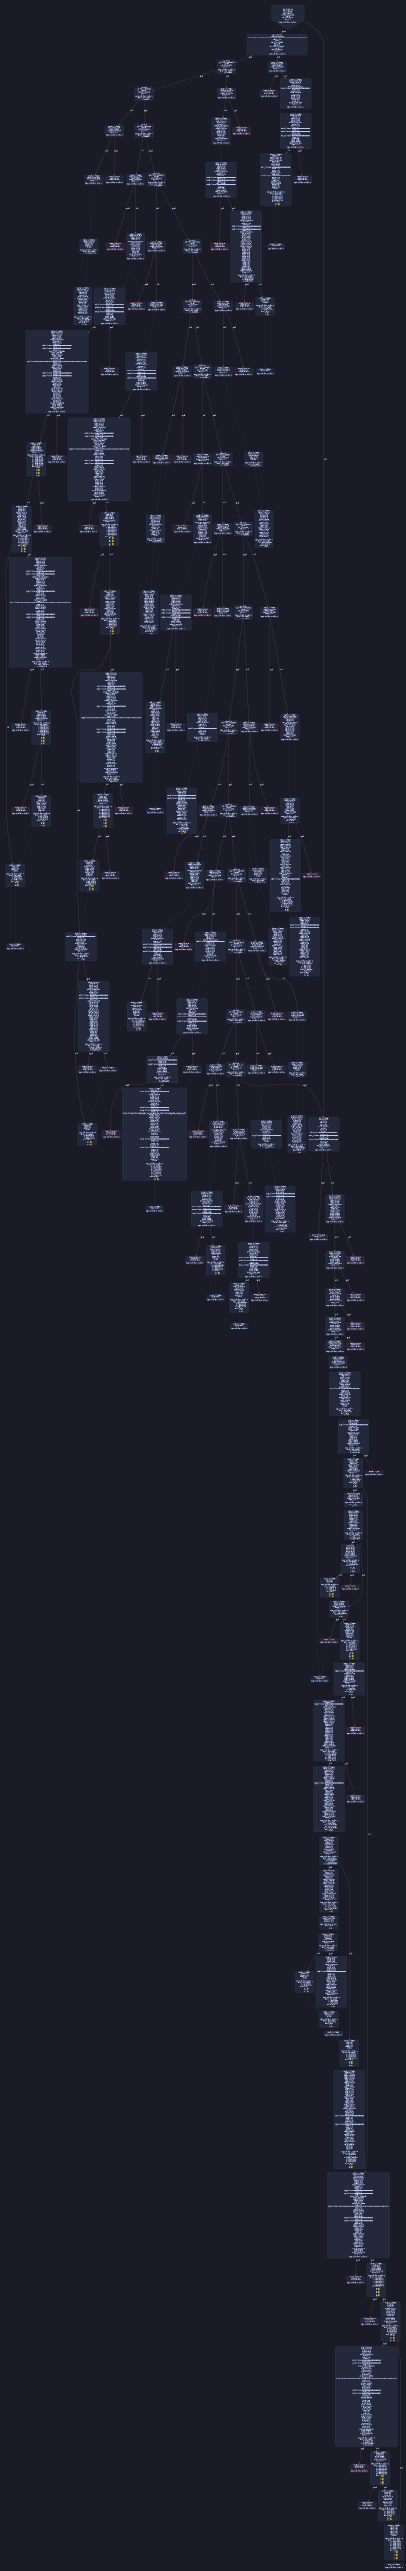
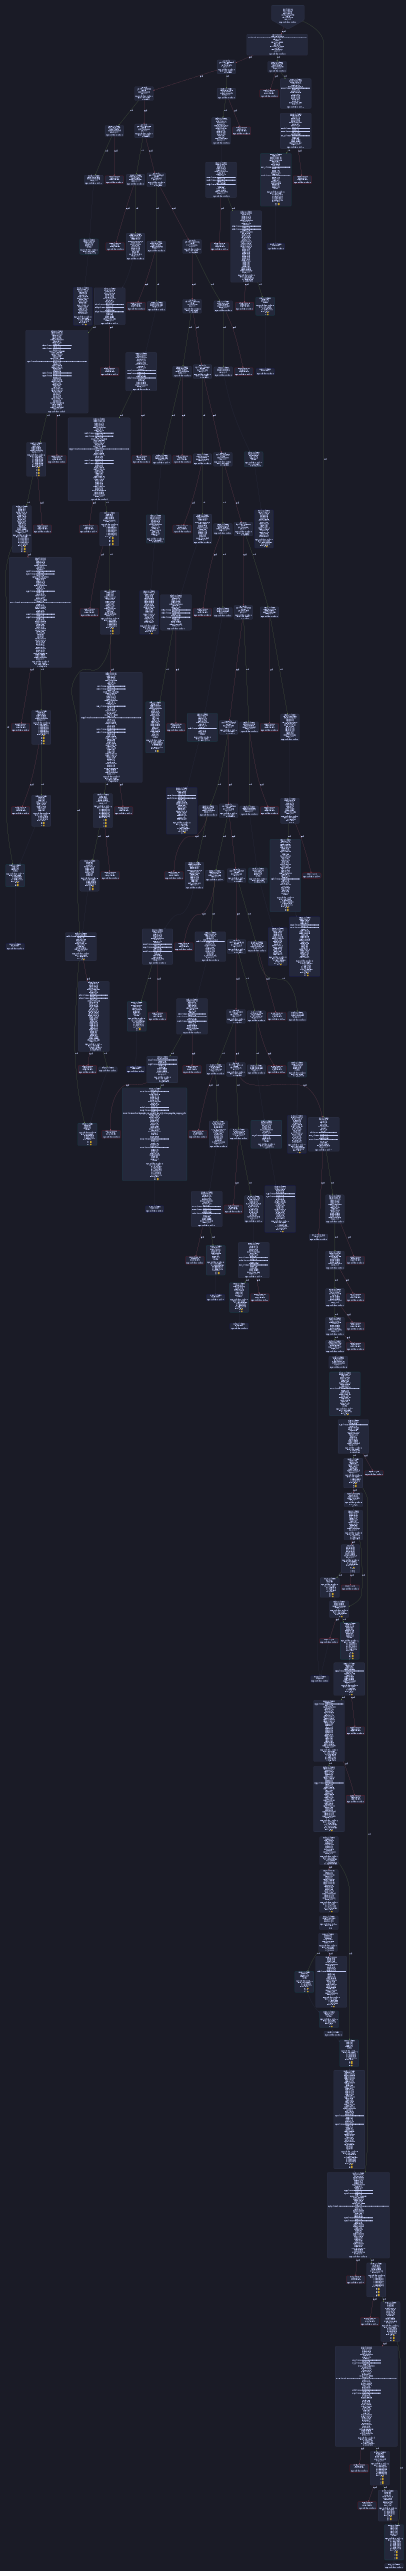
(155, 811) -> none
none -> (136, 1070)
